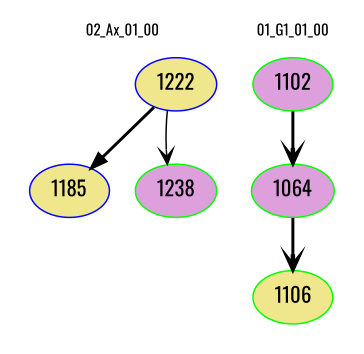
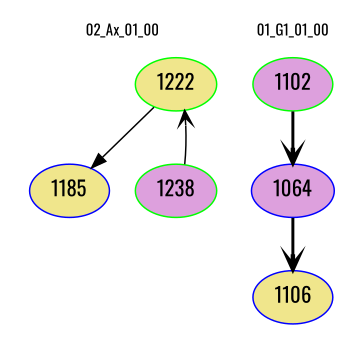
(176, 84) -> (176, 84)
(166, 130) -> (186, 145)
(128, 132) -> (128, 132)
(293, 191) -> (293, 191)
(293, 297) -> (293, 297)
